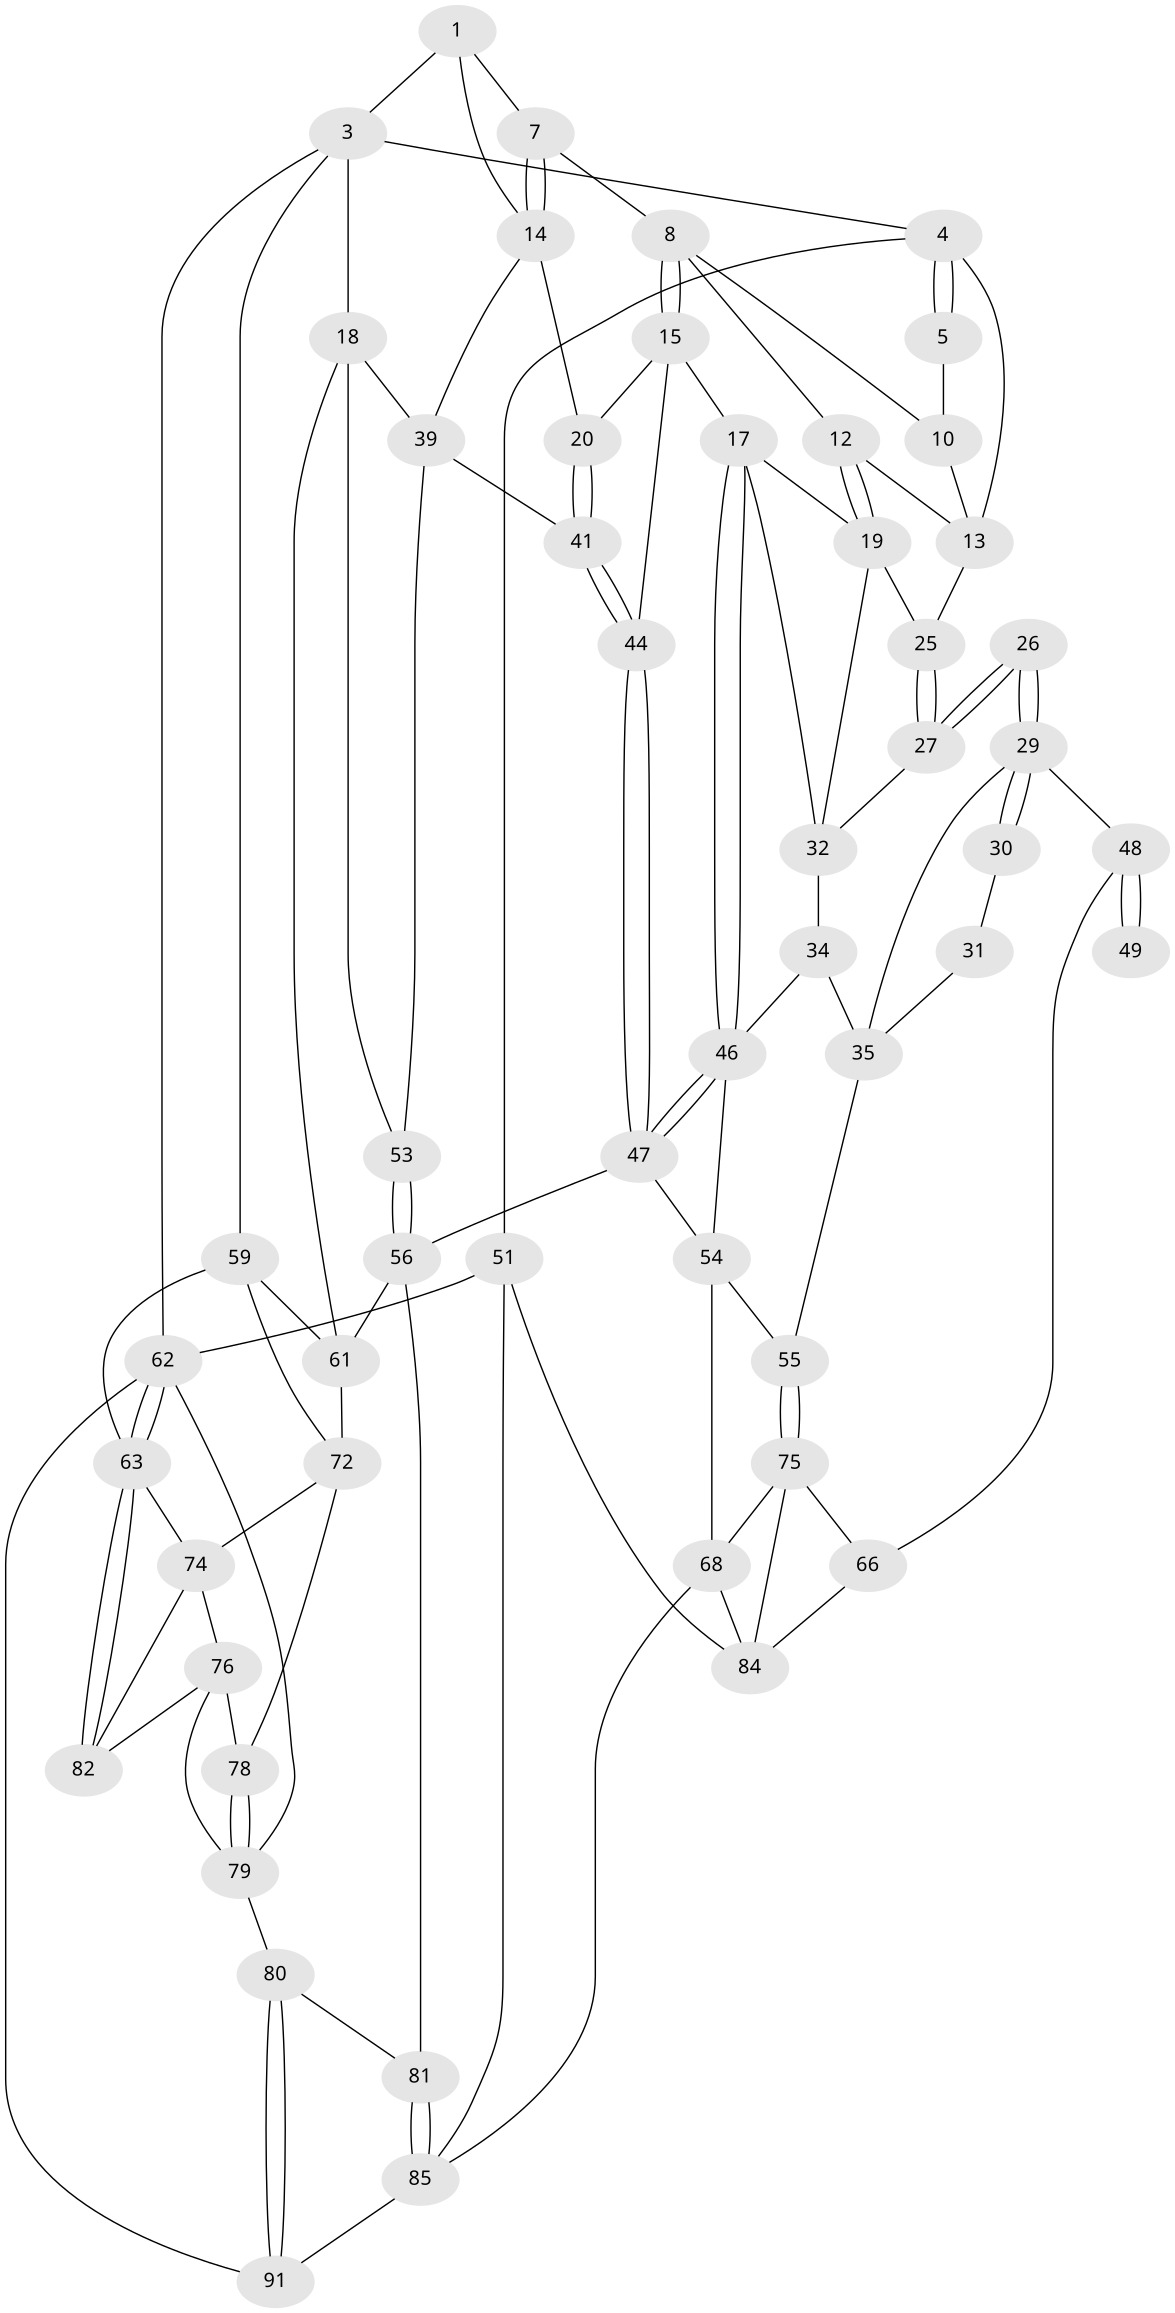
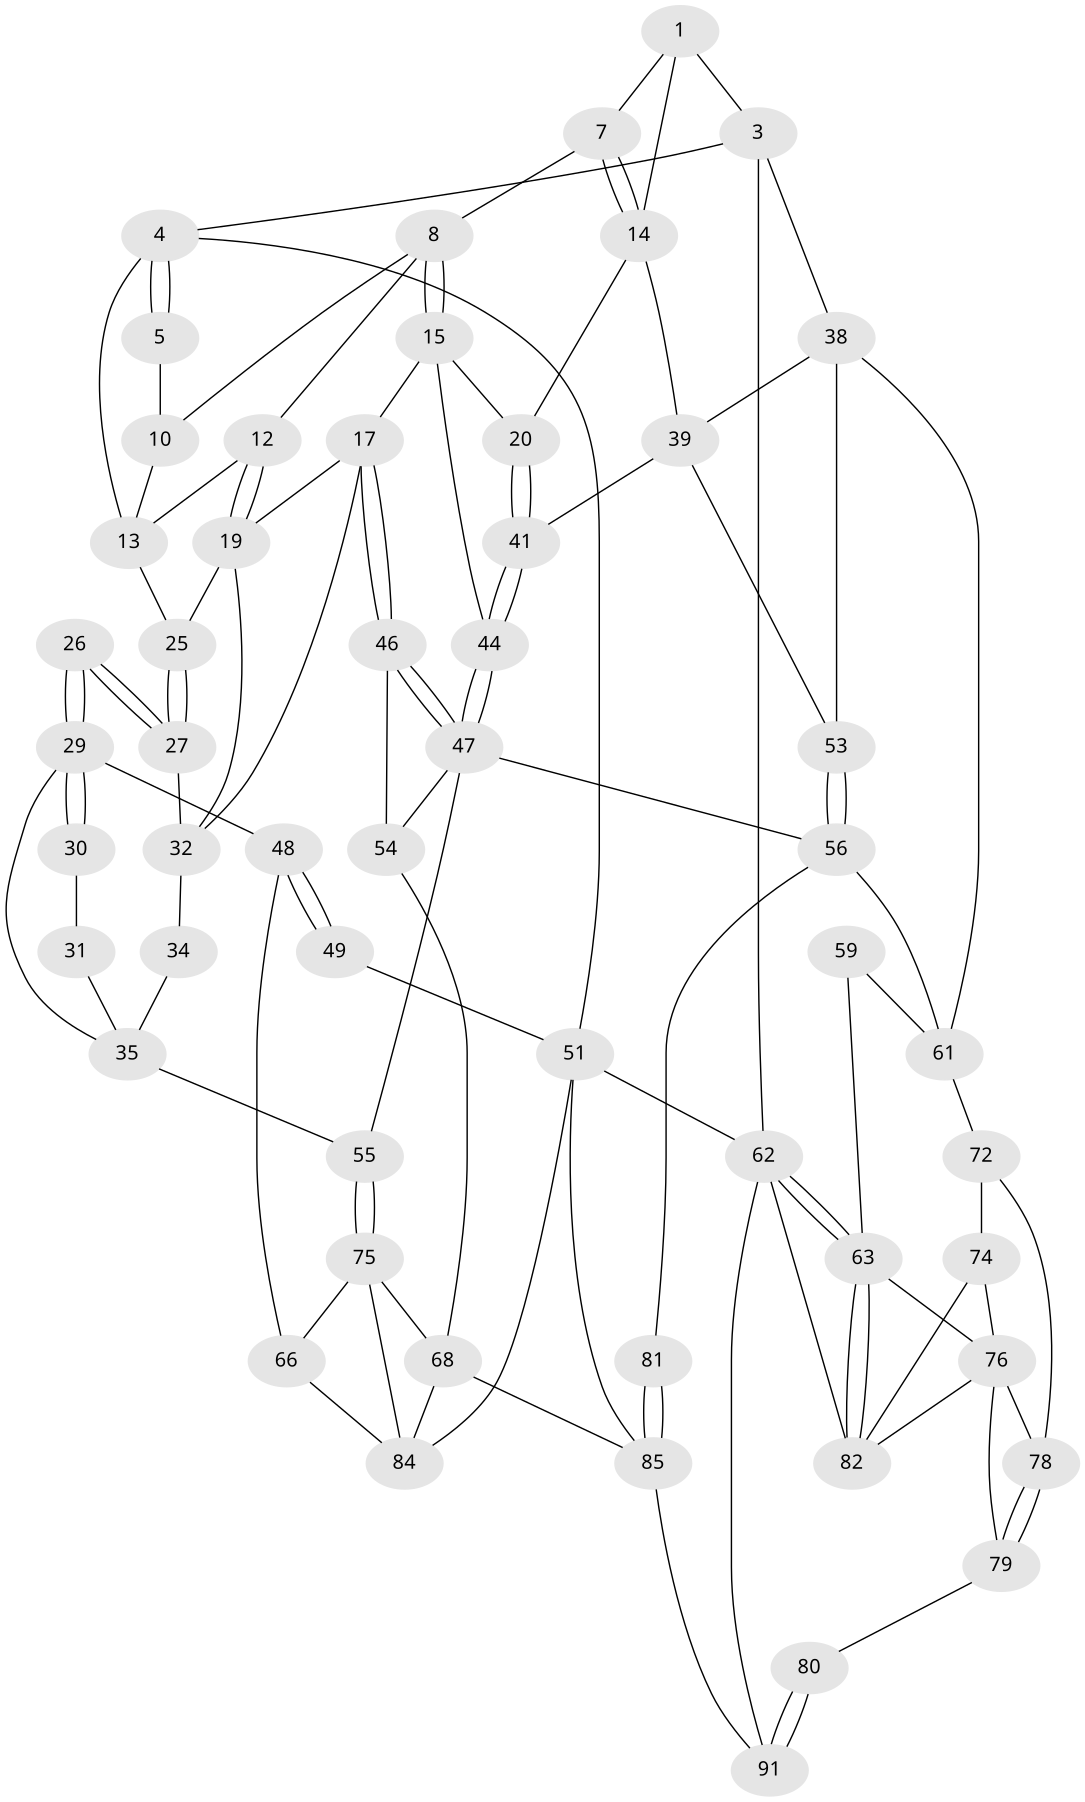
(348, 338) -> (837, 338)
(240, 682) -> none
none -> (451, 1001)
(773, 1003) -> none
(751, 1310) -> (418, 953)
(280, 1366) -> none
(164, 1515) -> (931, 1310)
(272, 1614) -> (808, 1310)
(348, 2026) -> none
